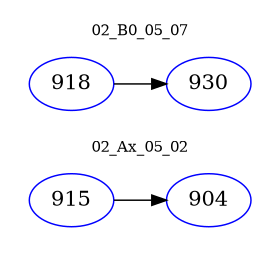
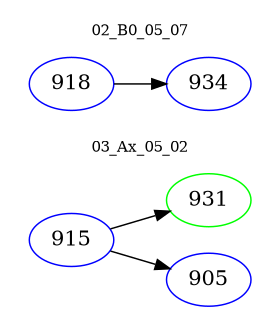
(209, 84) -> (209, 84)
(140, 148) -> (140, 148)
none -> (209, 200)
(209, 200) -> (209, 280)
